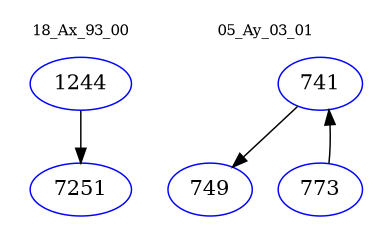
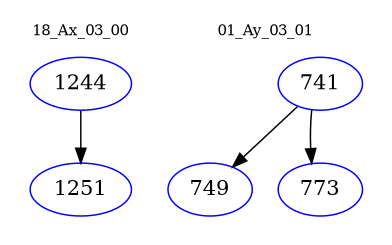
(81, 32) -> (81, 32)
(265, 32) -> (265, 32)
(330, 144) -> (311, 129)
(81, 190) -> (81, 190)
